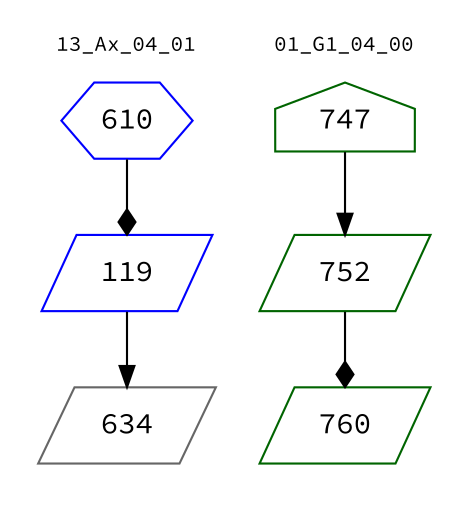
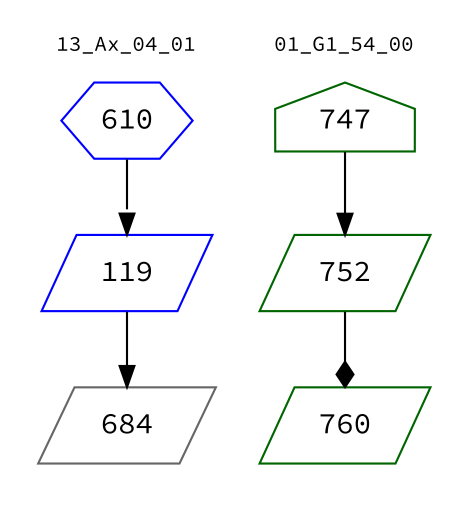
(345, 46) -> (345, 46)
(127, 184) -> (127, 184)
(127, 425) -> (127, 425)
